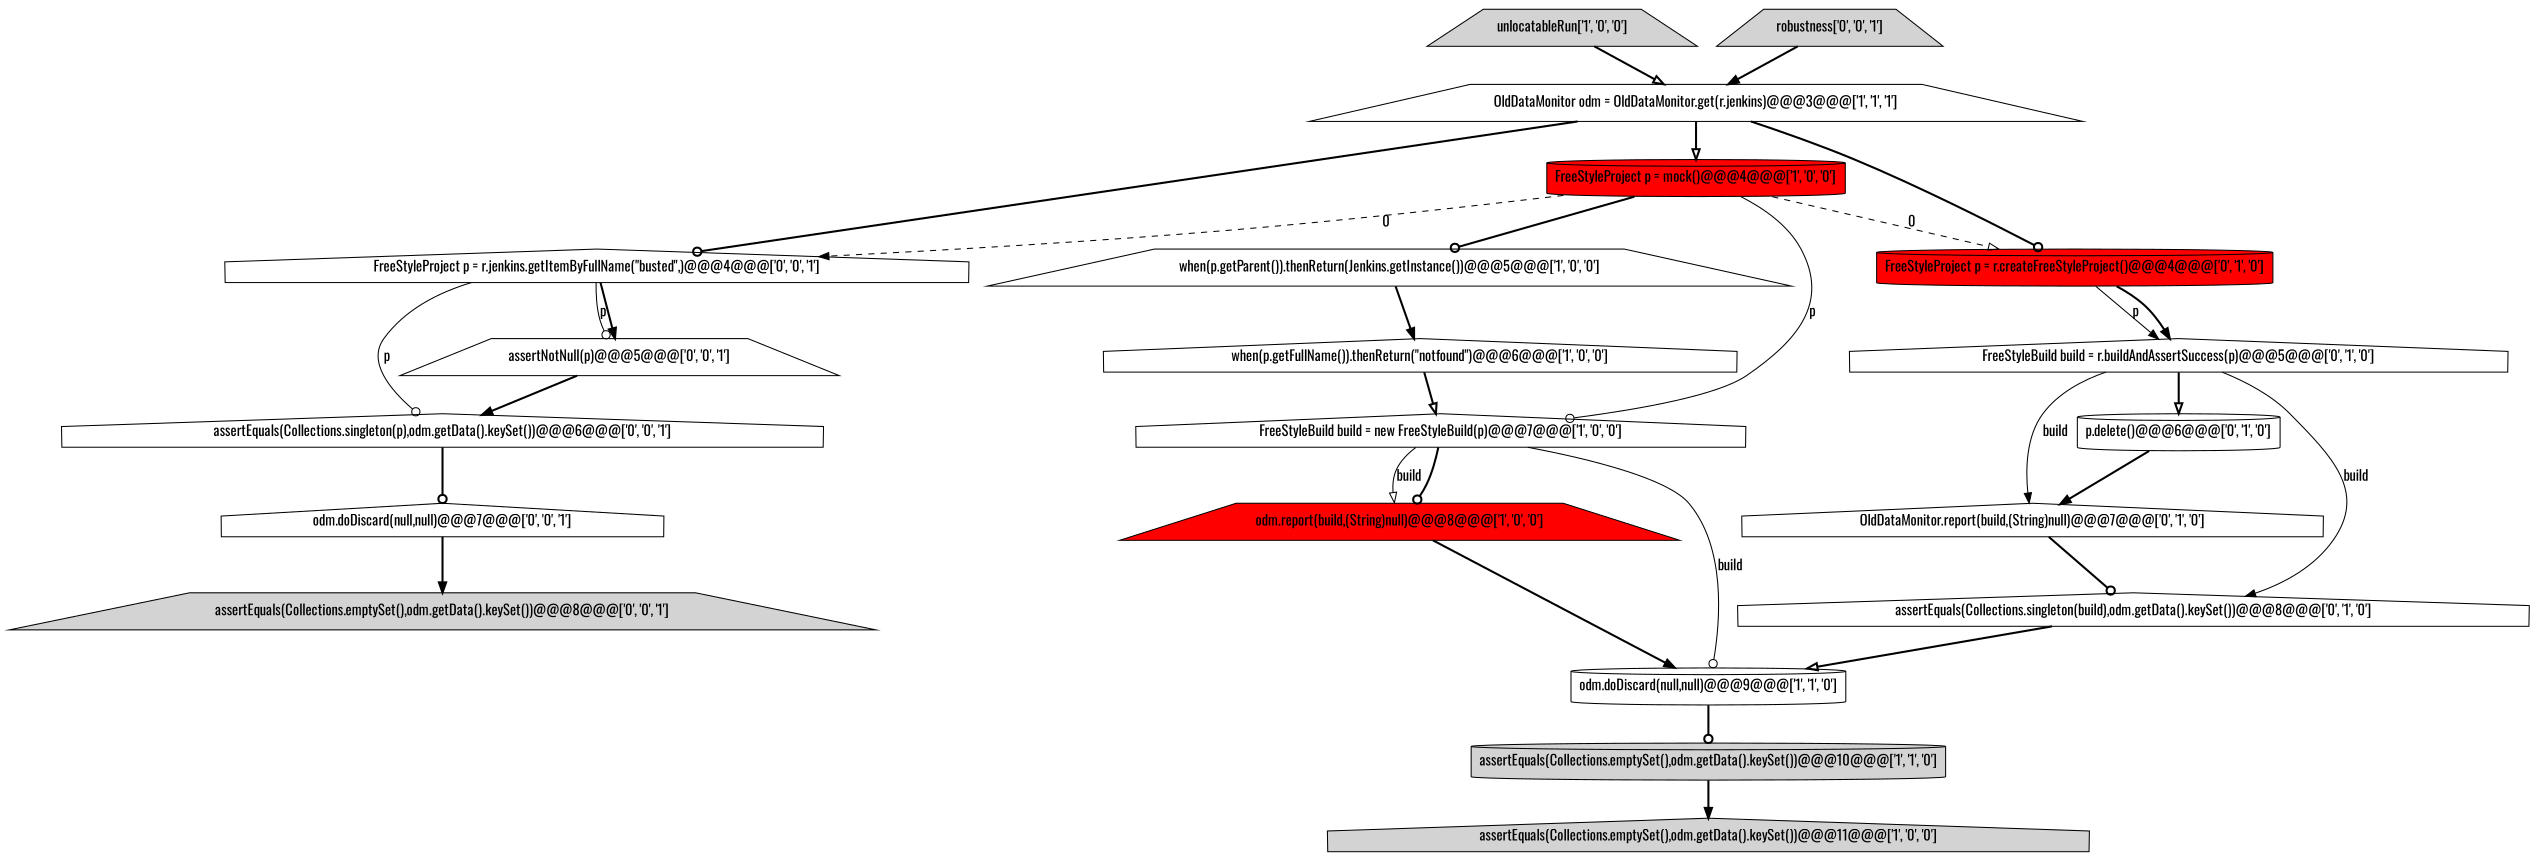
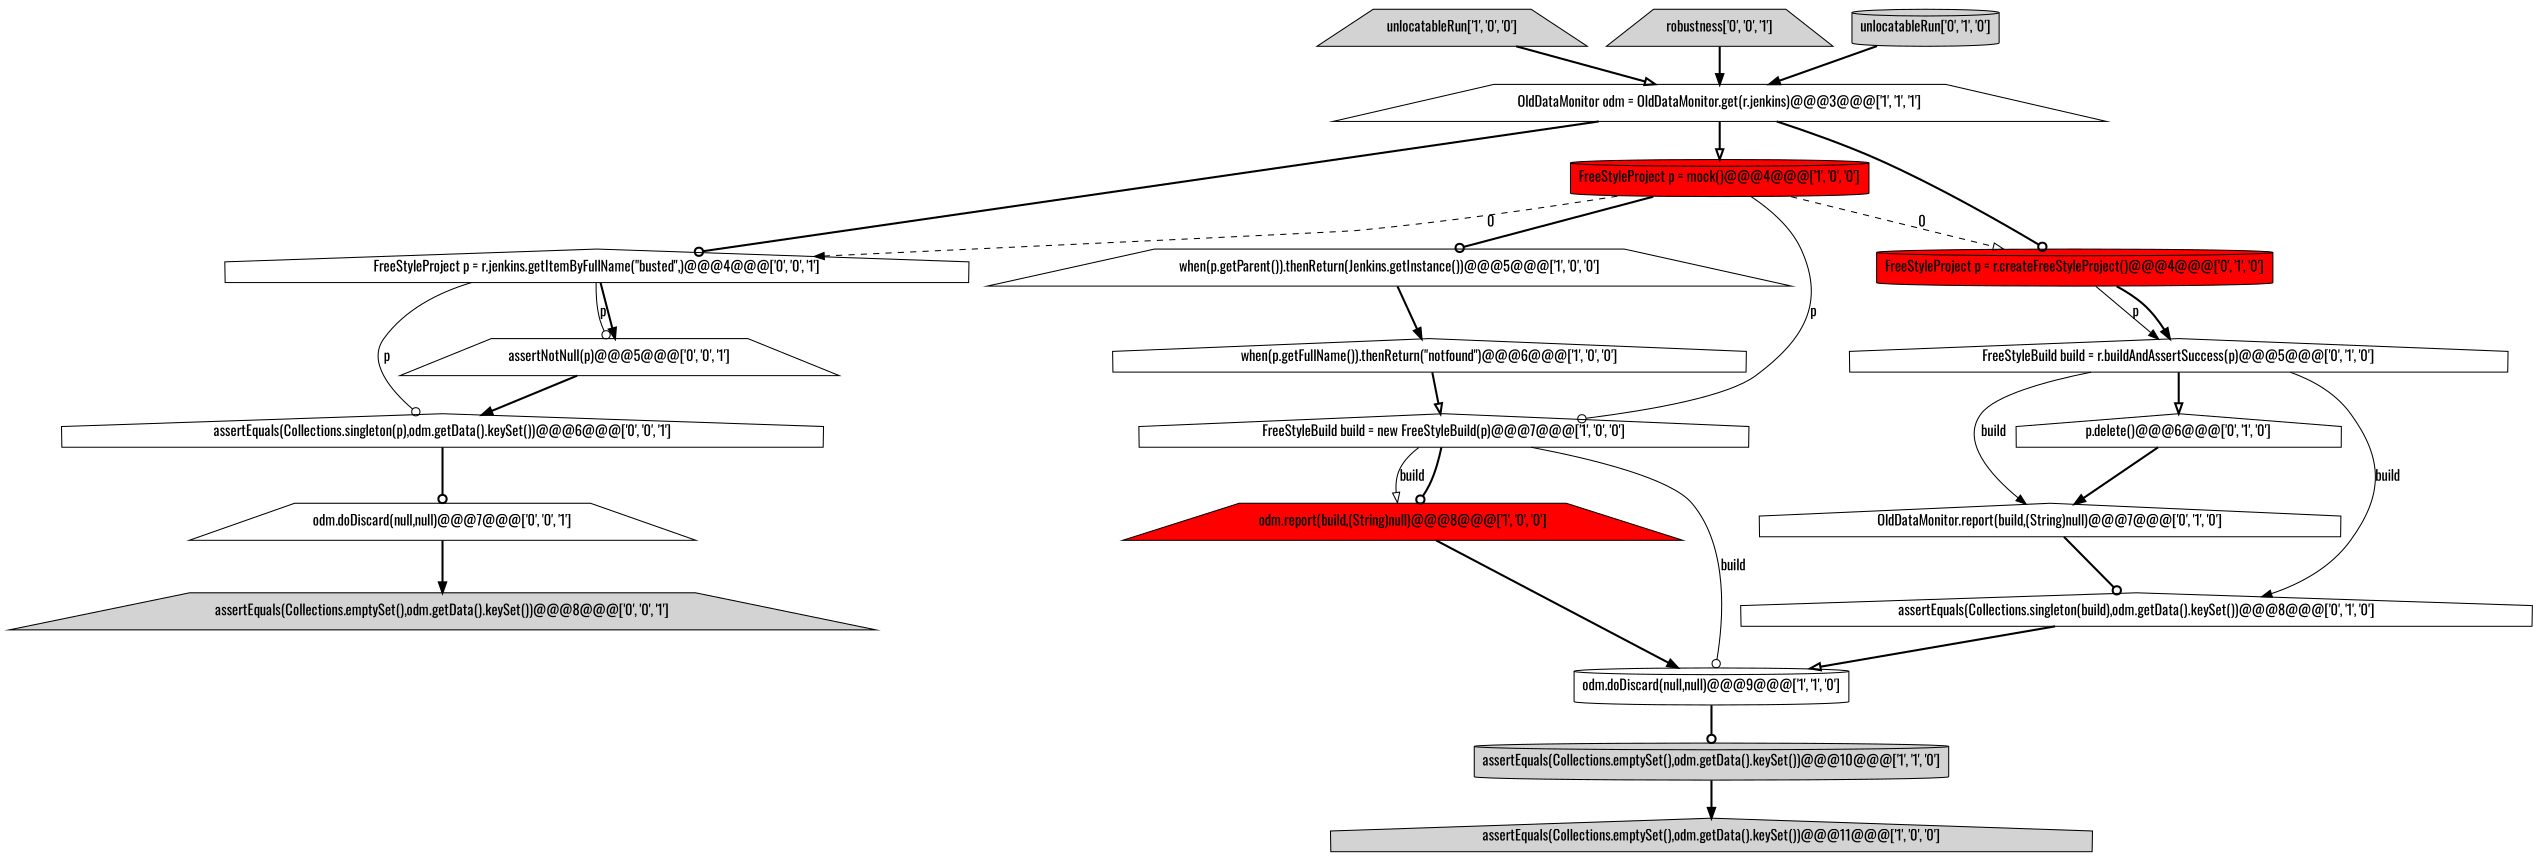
none -> (1926, 28)
(2179, 432) -> (2179, 432)
(443, 522) -> (443, 522)
